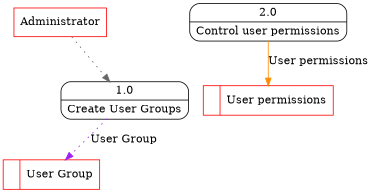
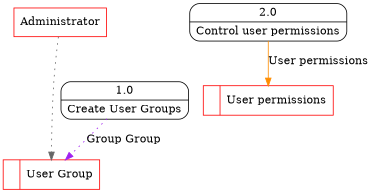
(88, 56) -> (53, 94)
(124, 140) -> (124, 140)
